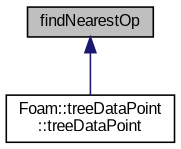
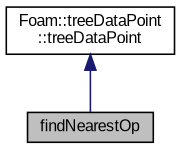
(90, 74) -> (90, 91)
